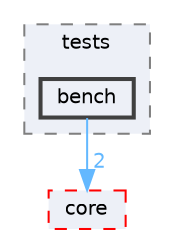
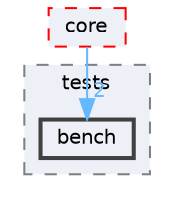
(87, 147) -> (87, 78)
